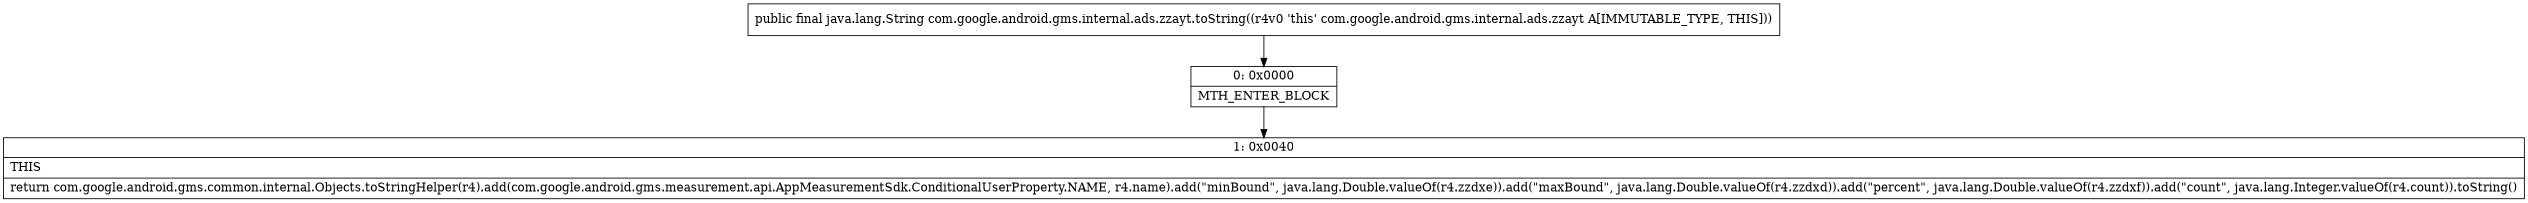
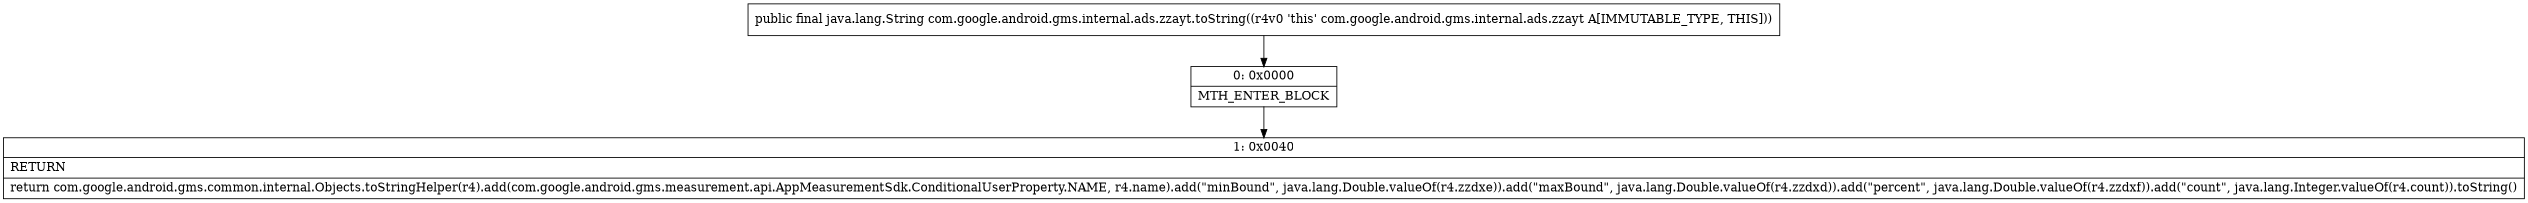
(26, 167) -> (38, 167)
